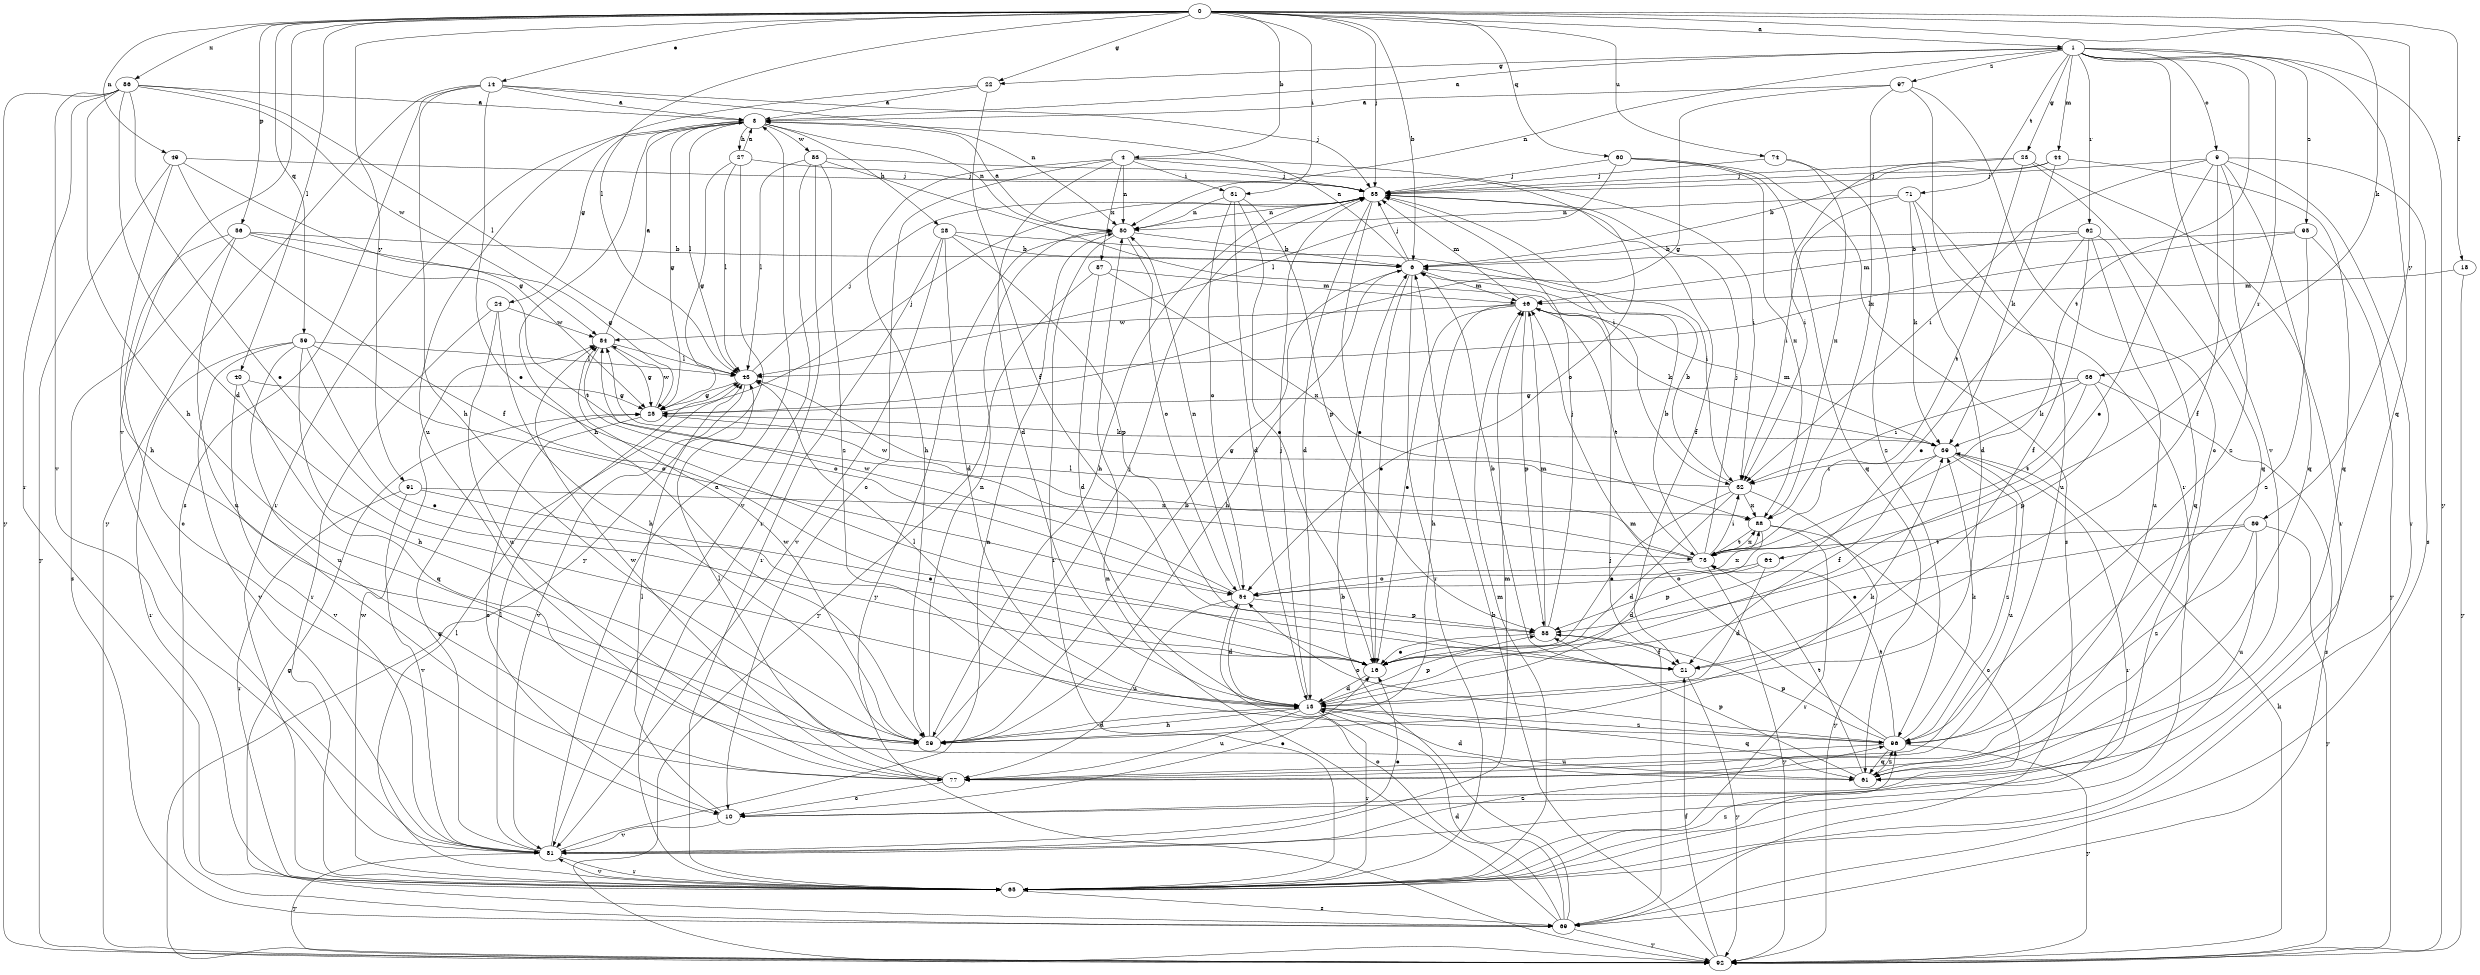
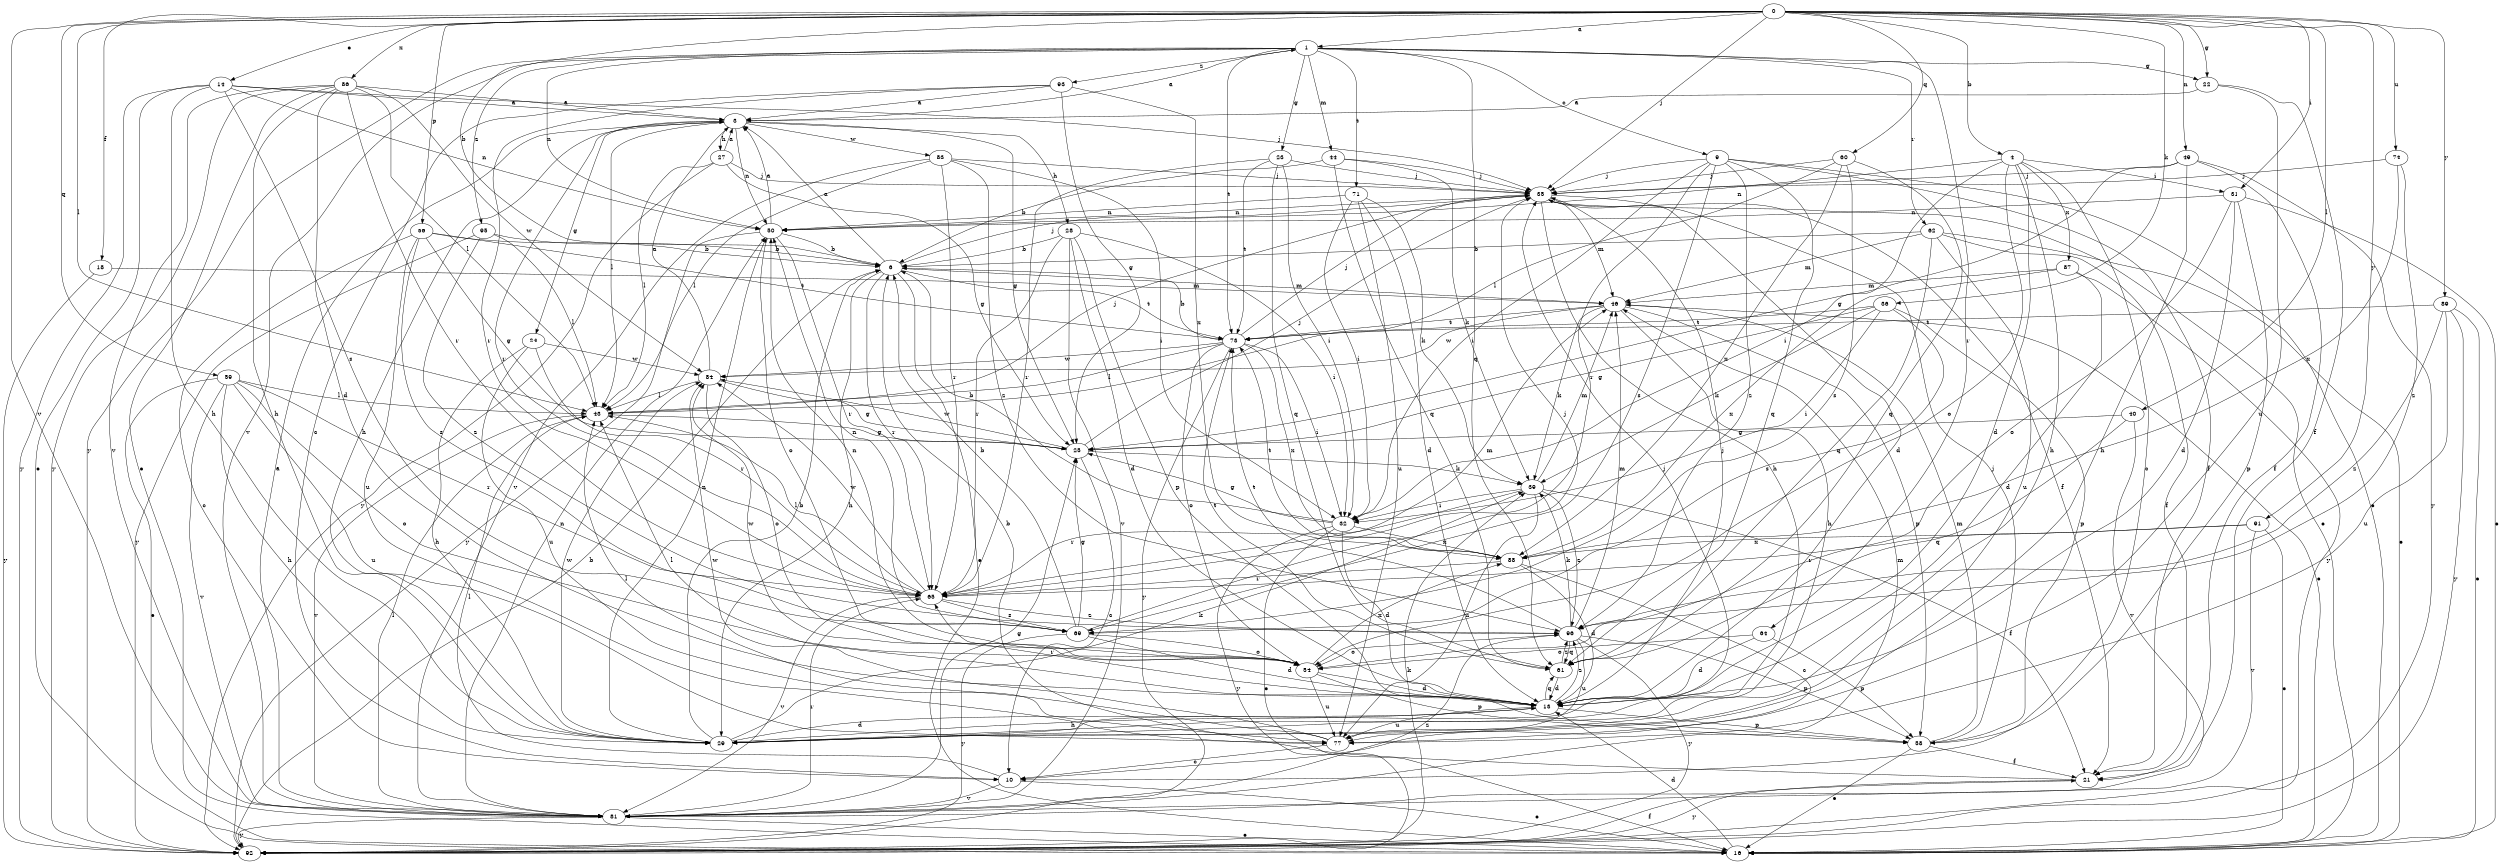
(1901, 85) -> (1061, 85)
(1452, 251) -> (1591, 238)
none -> (1064, 290)
(1707, 708) -> none
